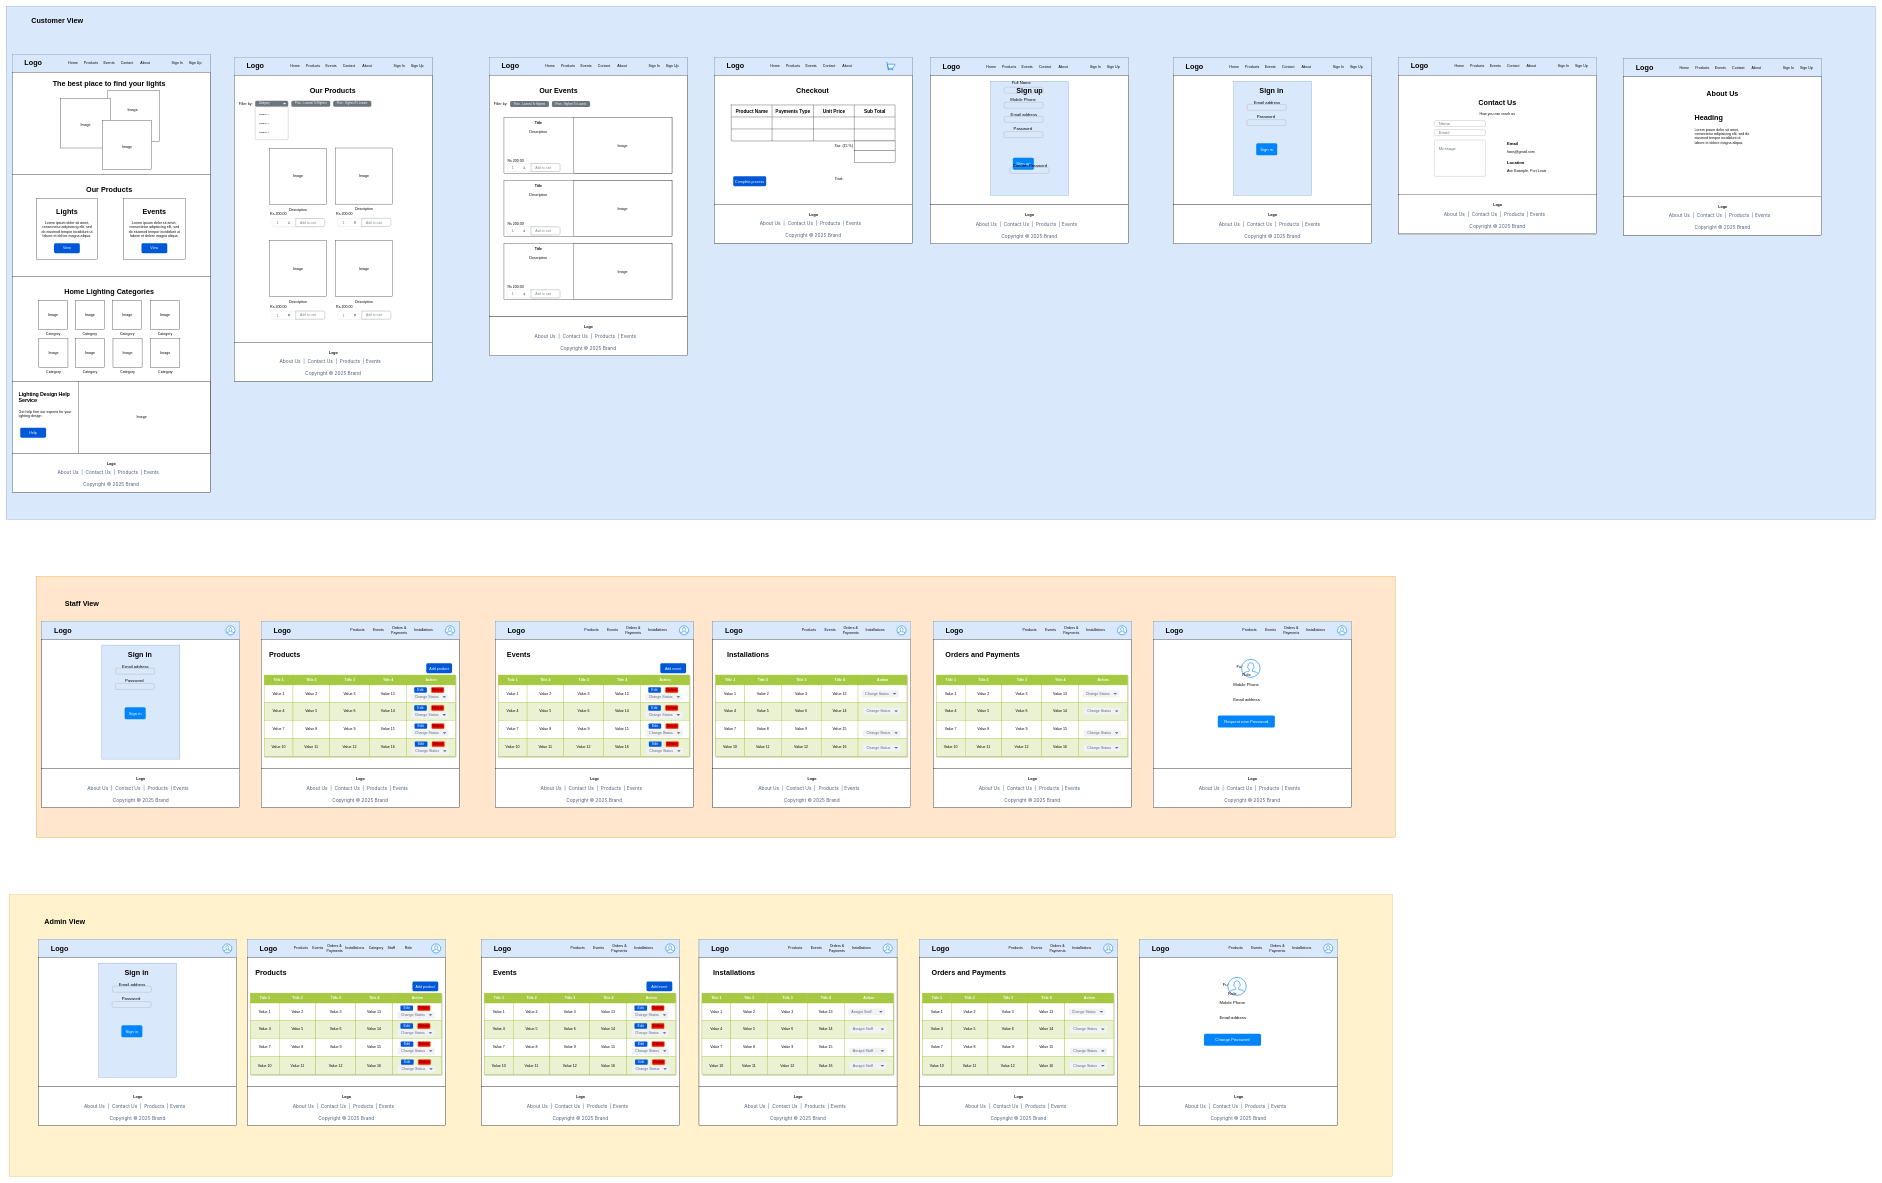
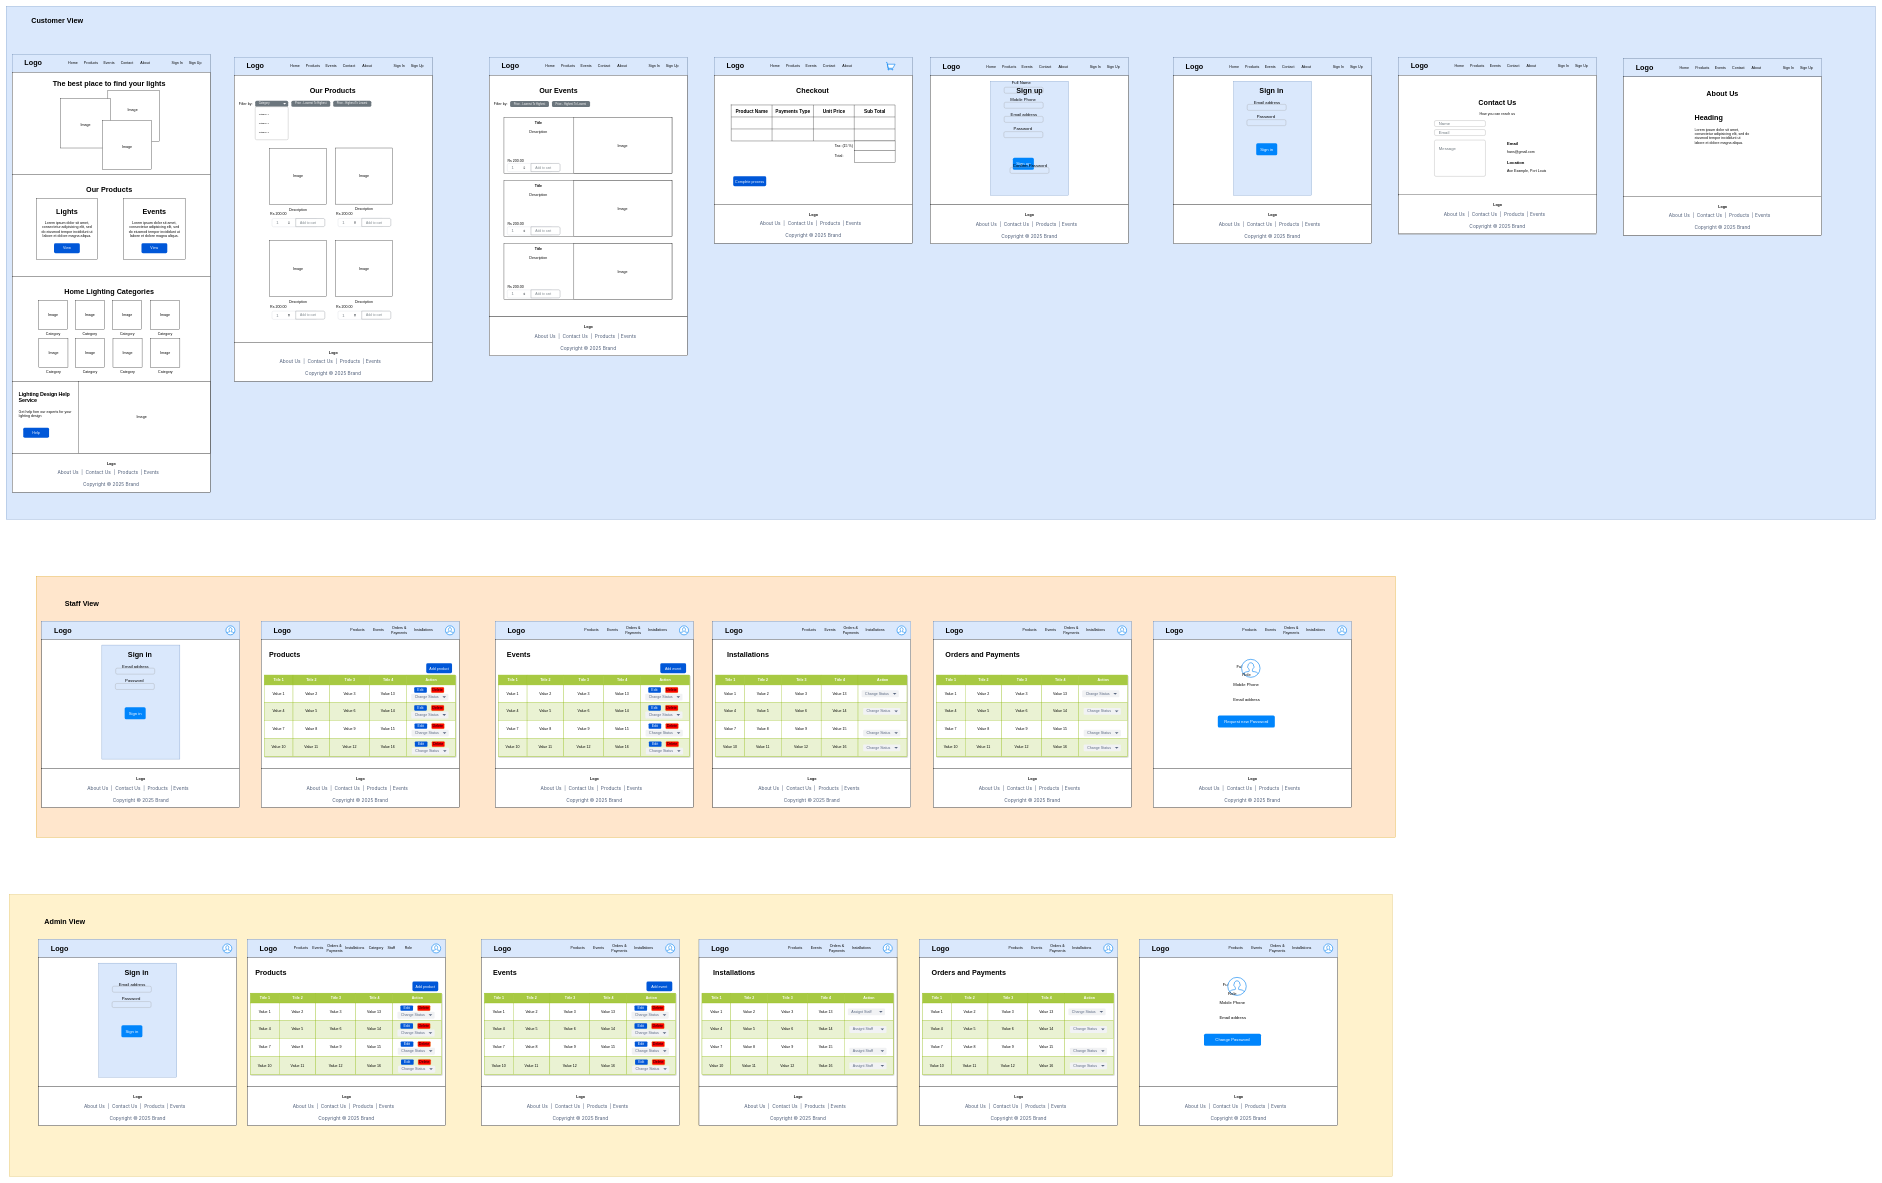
(843, 179) -> (843, 156)
(33, 433) -> (36, 433)
